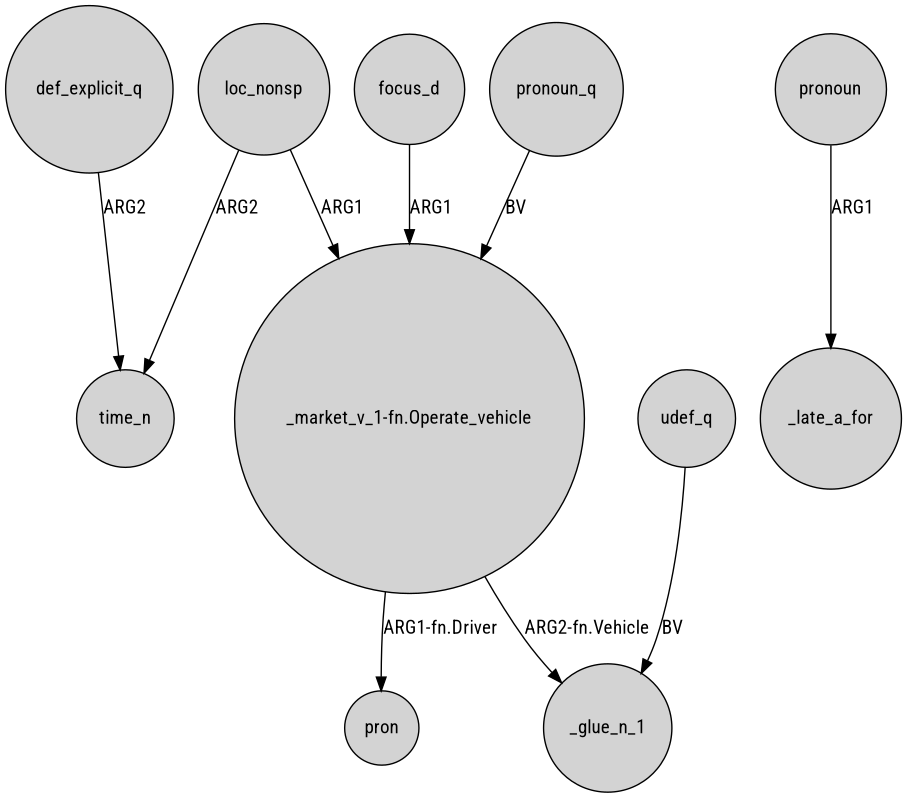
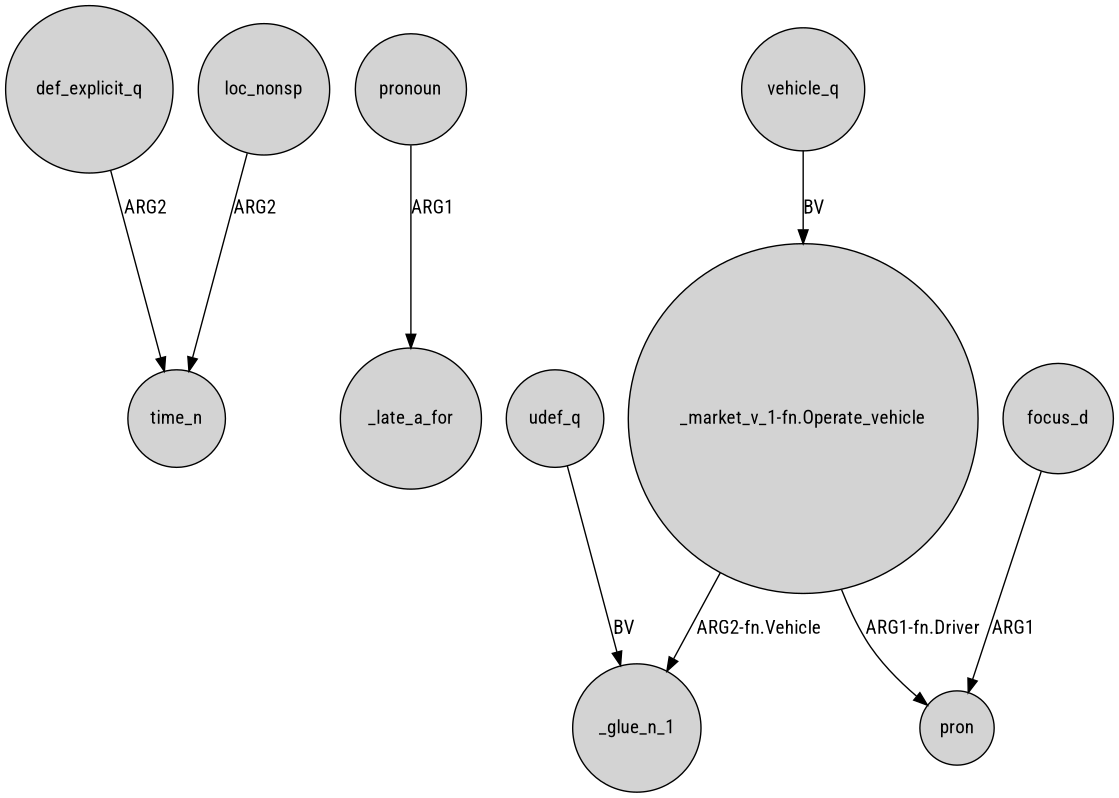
(556, 89) -> (803, 89)
(410, 187) -> (1007, 575)
(312, 198) -> none
